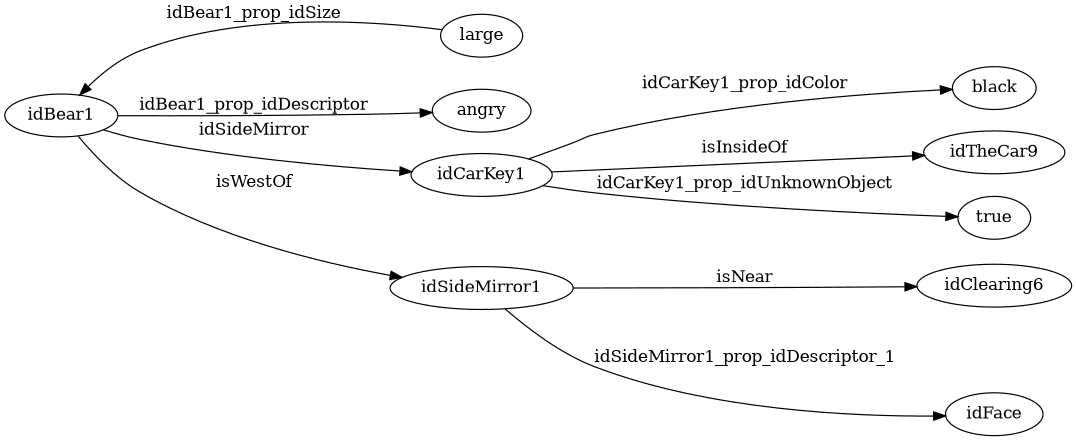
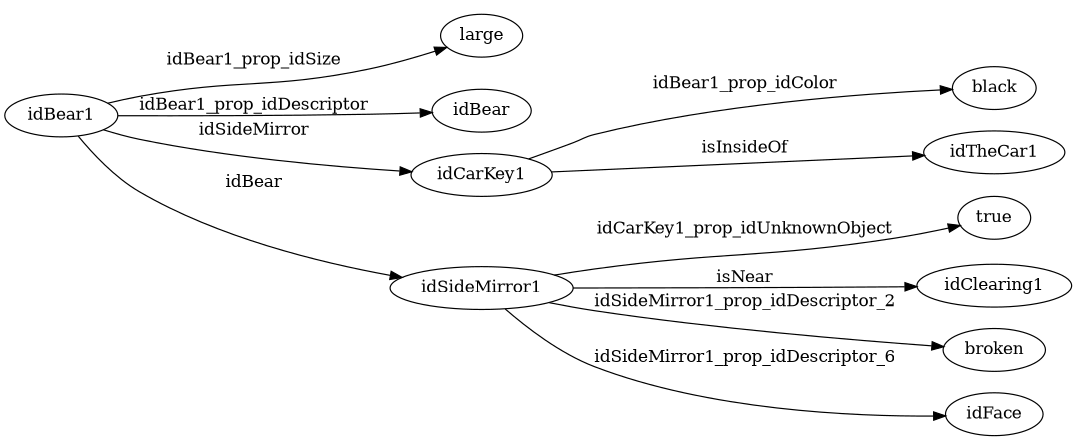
(258, 25) -> (272, 82)
(745, 84) -> (745, 84)
(482, 111) -> (482, 111)
(994, 152) -> (994, 152)
(254, 183) -> (254, 183)
(744, 206) -> (752, 254)
(994, 286) -> (994, 286)
none -> (994, 350)
(745, 358) -> (745, 358)
